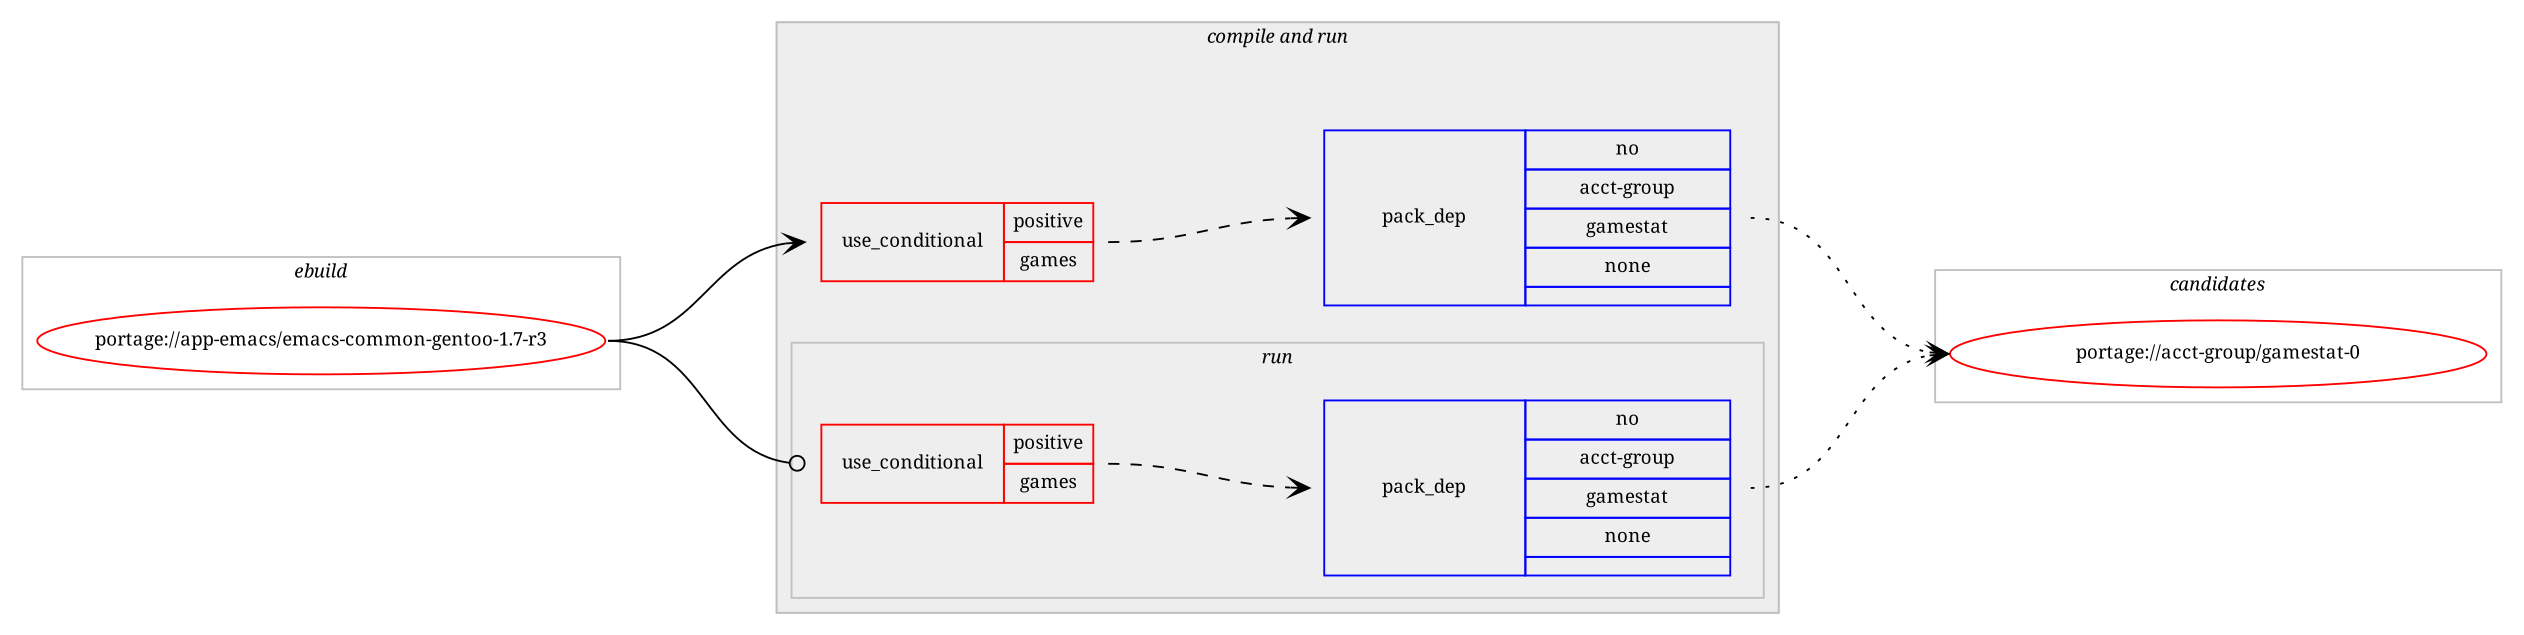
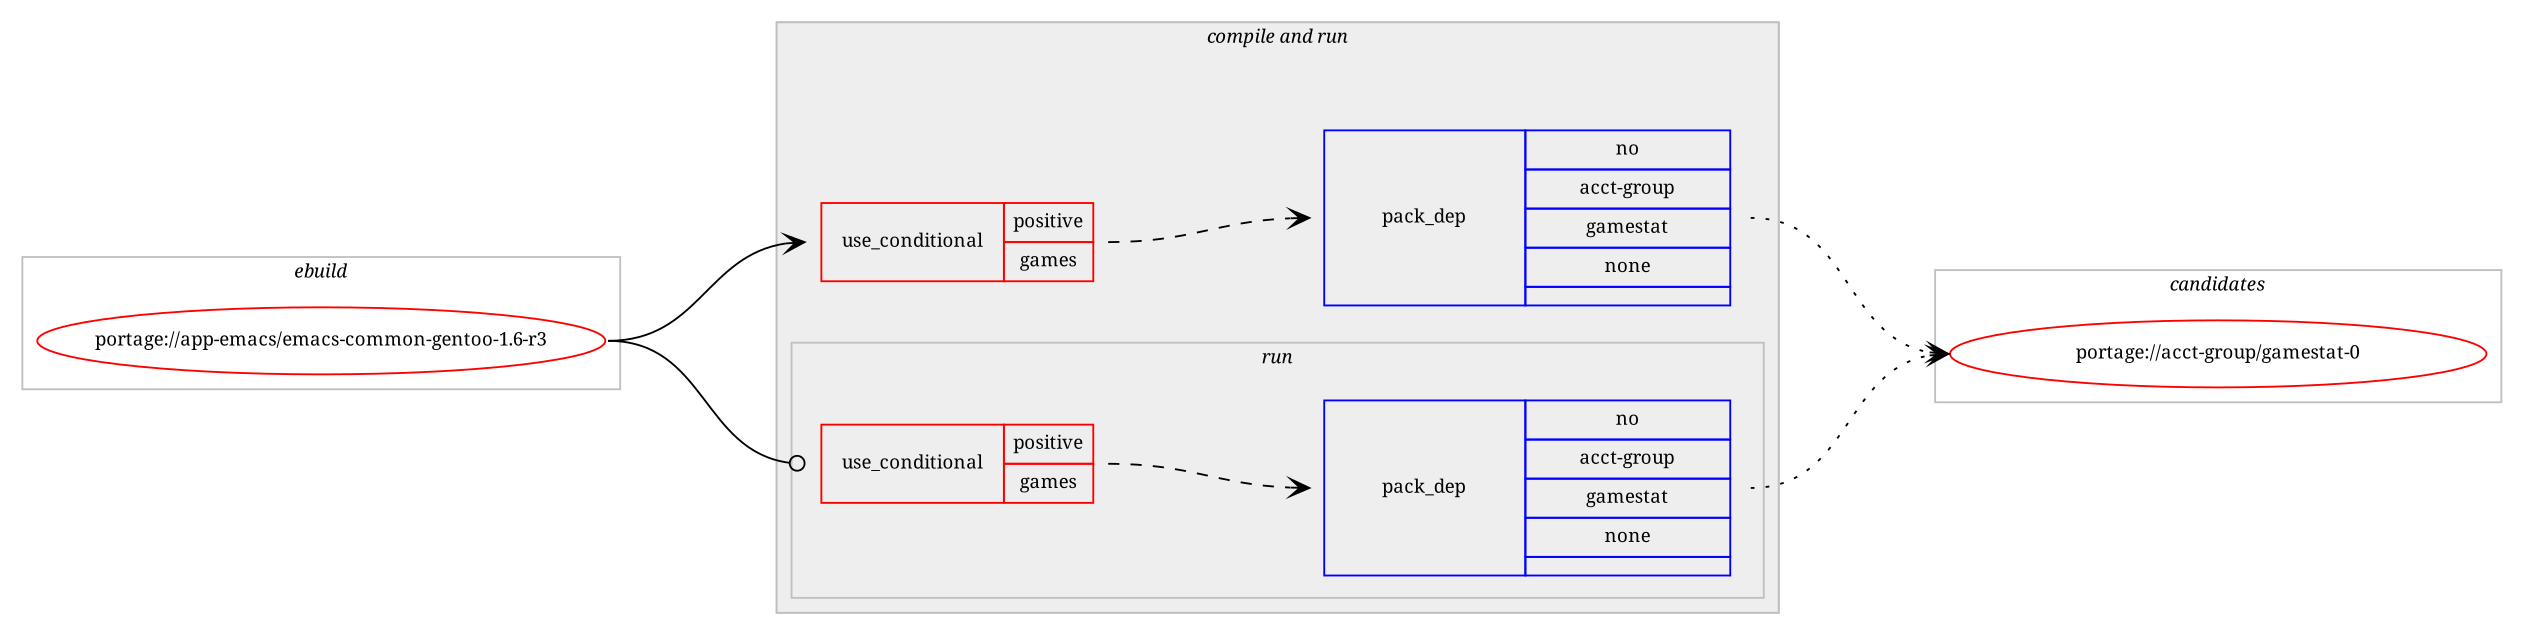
(321, 341) -> (321, 341)
